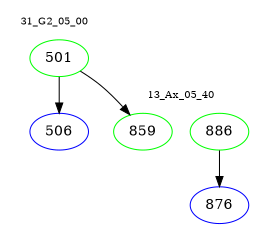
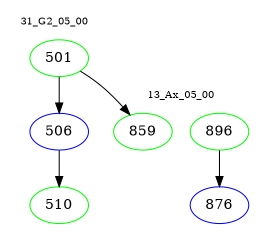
(181, 95) -> (181, 95)
(219, 132) -> (219, 132)
none -> (59, 205)
